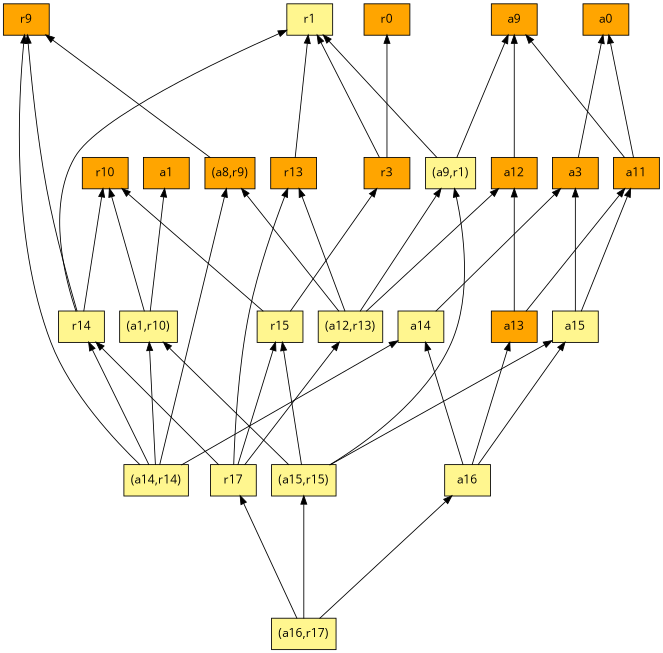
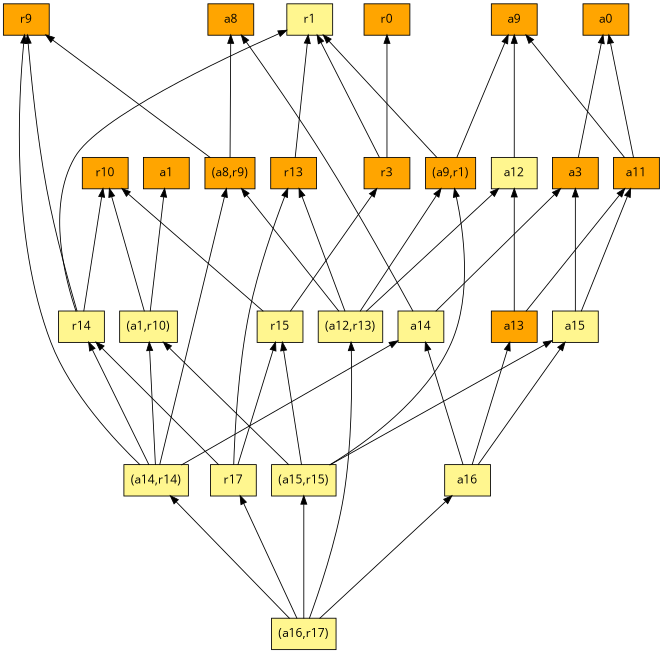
none -> (231, 20)
(451, 173) -> (451, 173)
(514, 173) -> (514, 173)
(285, 413) -> (345, 487)
none -> (233, 560)
